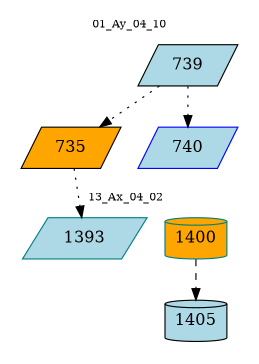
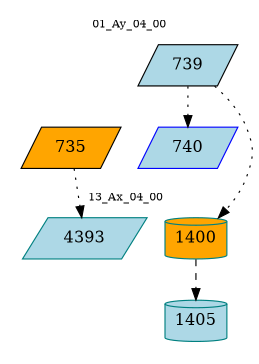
(129, 25) -> (129, 25)
(134, 103) -> (252, 149)
(126, 198) -> (126, 198)
(85, 238) -> (85, 238)
(196, 321) -> (196, 321)
